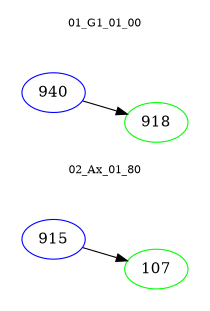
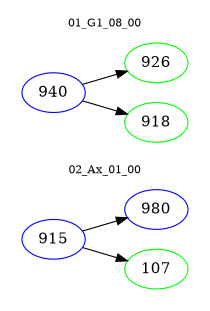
(105, 24) -> (105, 24)
none -> (156, 63)
(105, 170) -> (105, 170)
none -> (156, 210)
